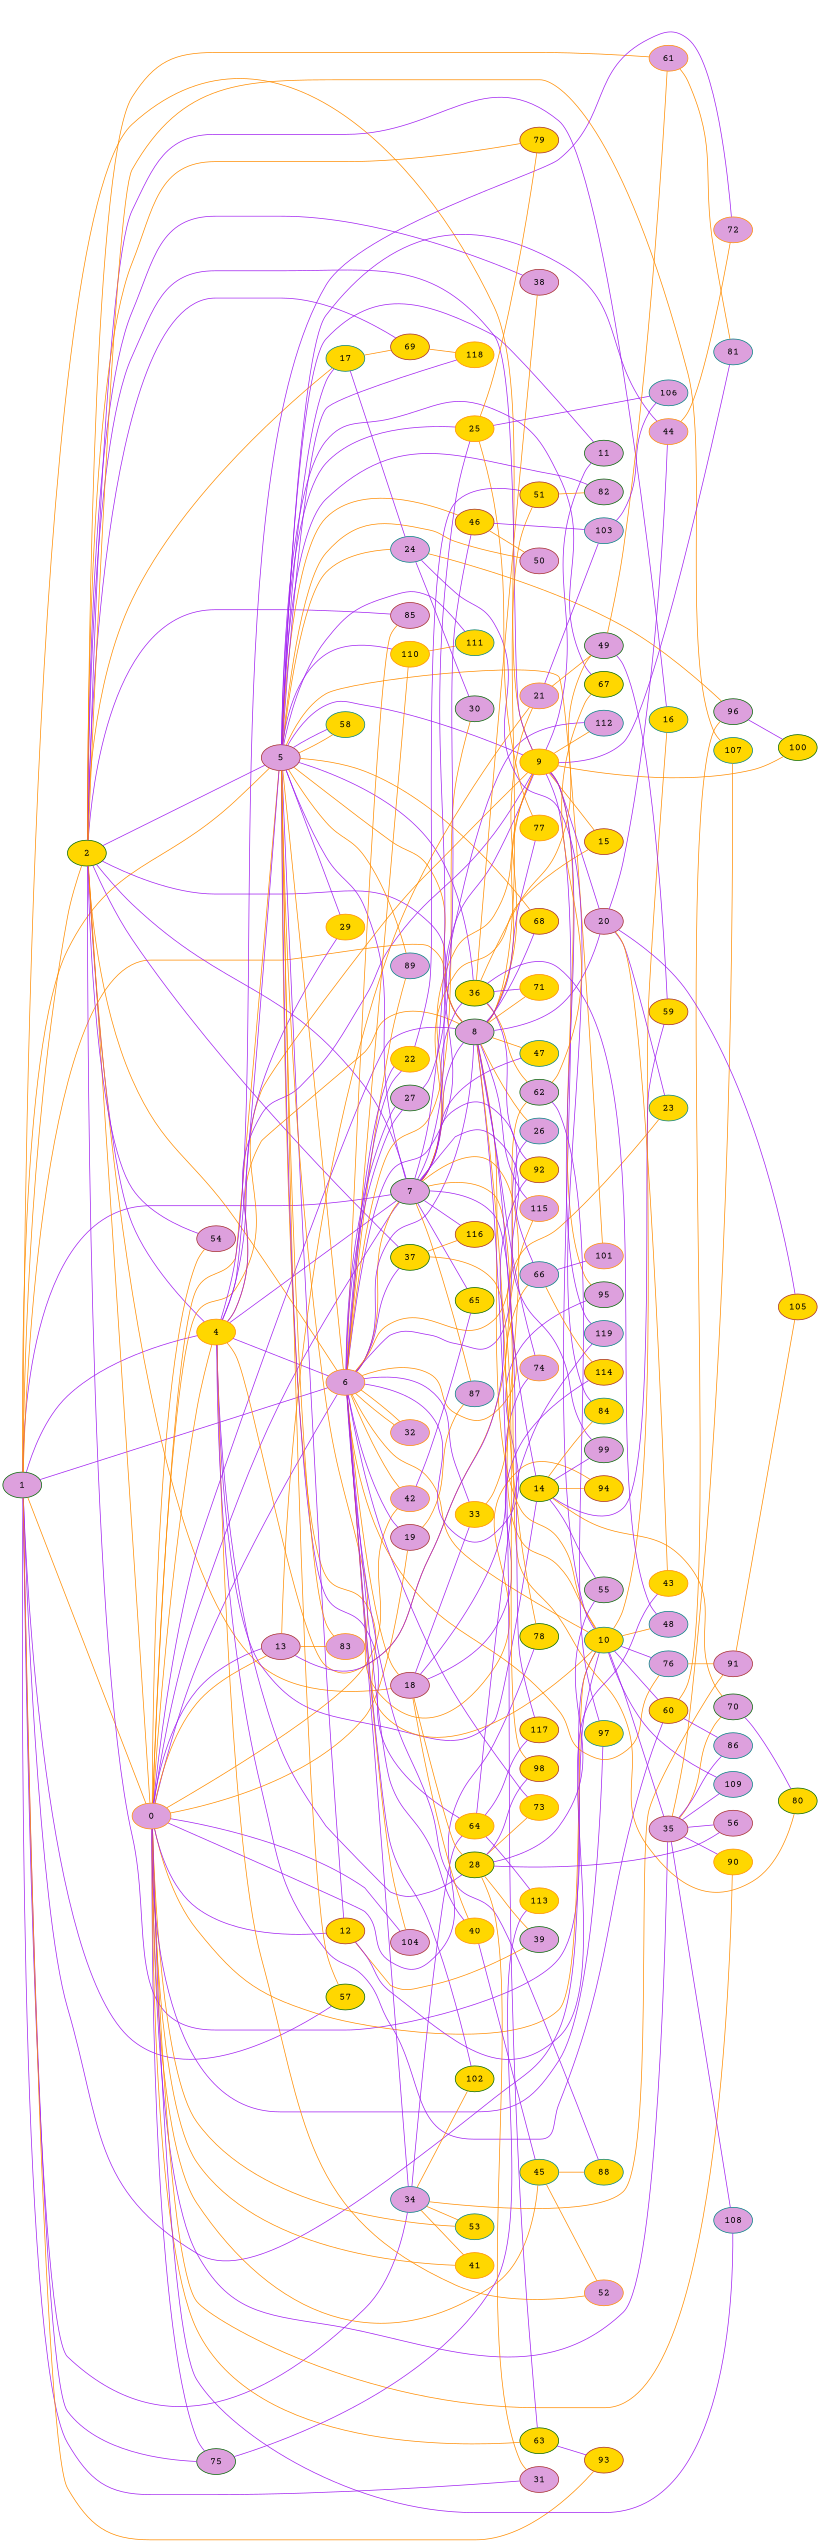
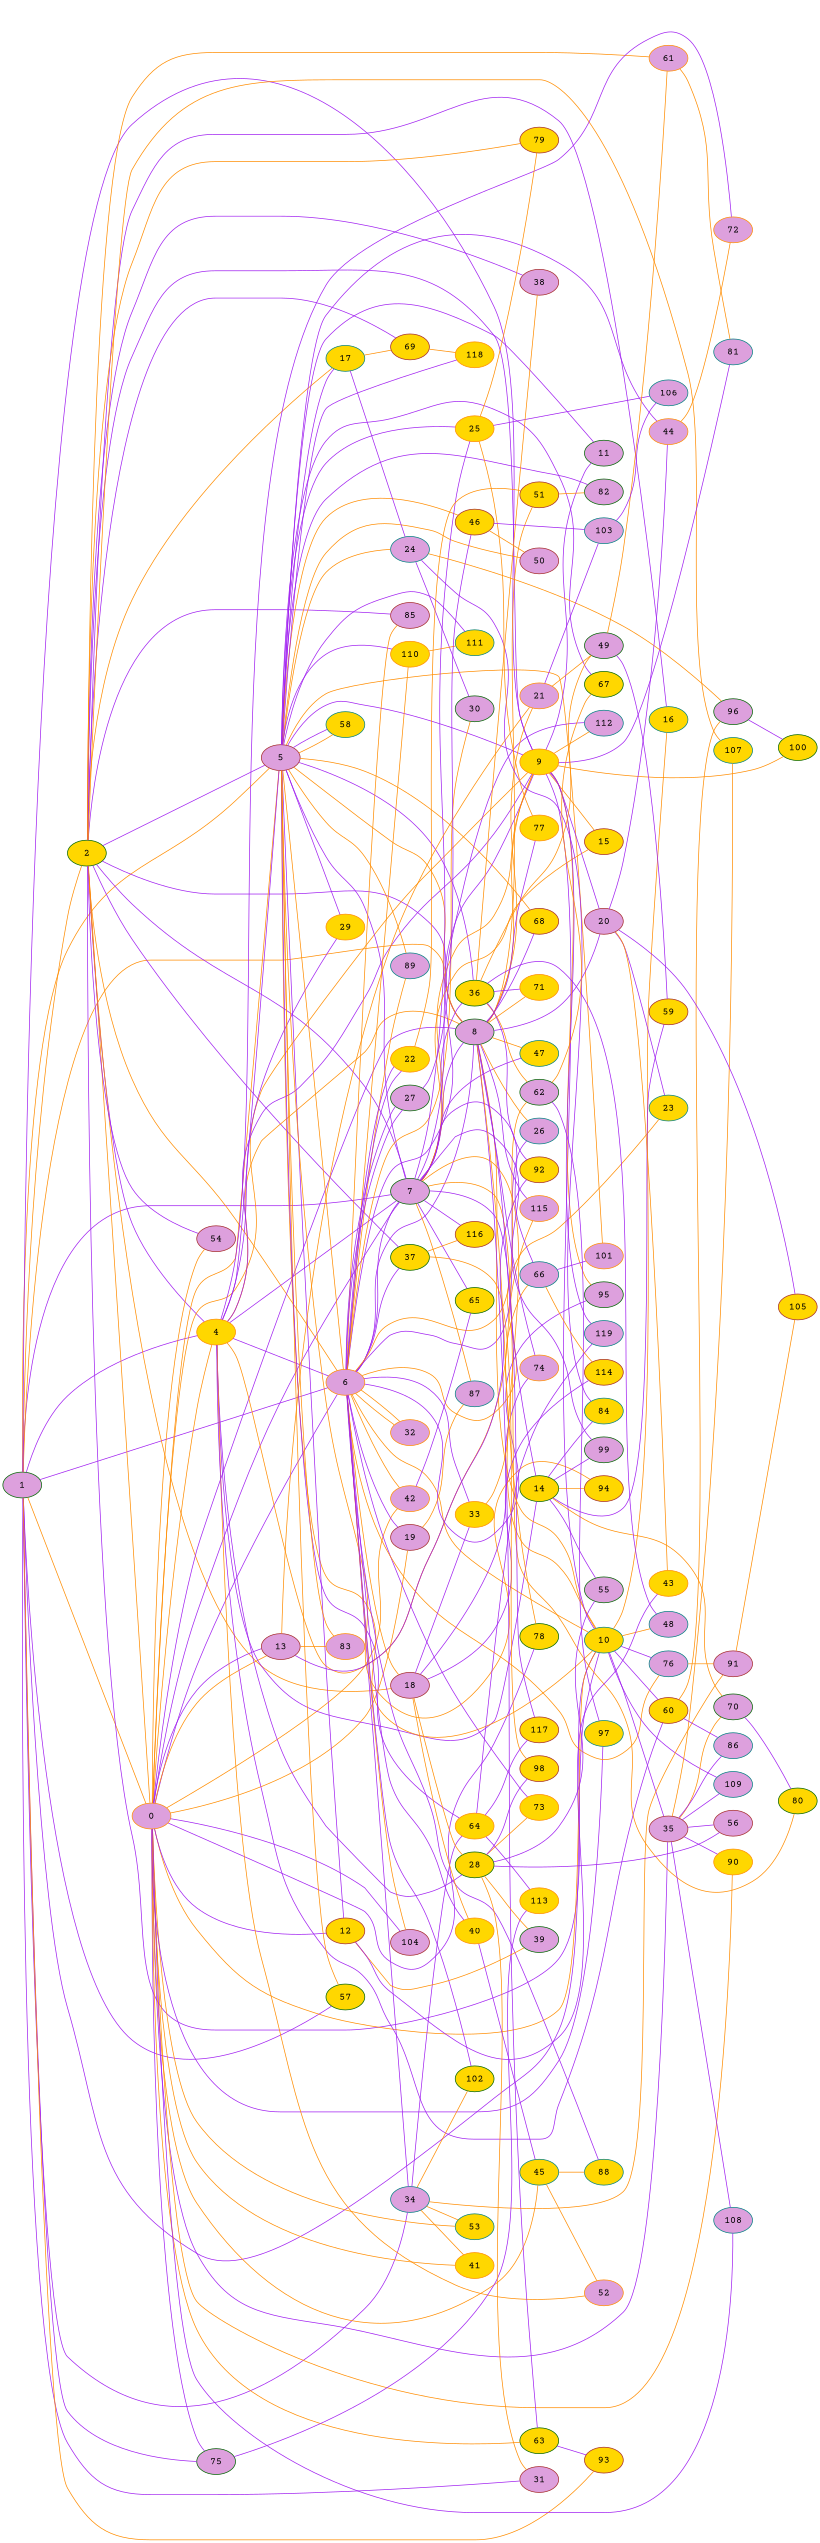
(75, 332) -> (75, 332)
(431, 740) -> (431, 740)
(380, 1247) -> (380, 1247)
(570, 1449) -> (570, 1449)
